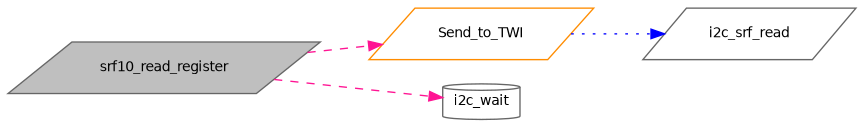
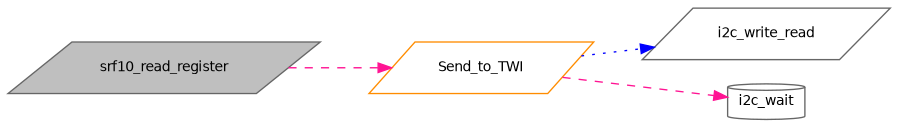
(749, 34) -> (766, 34)
(351, 88) -> (638, 86)
